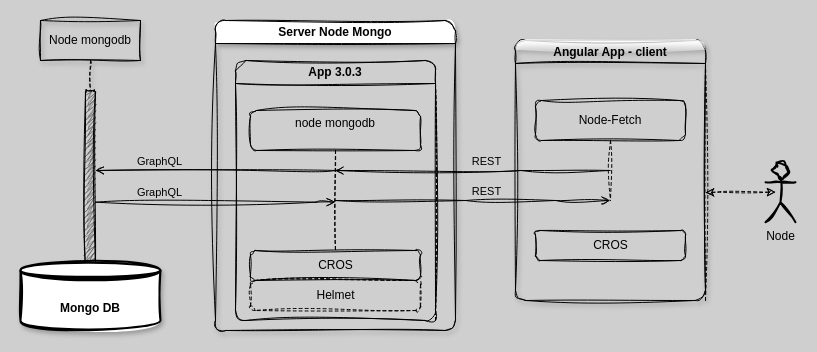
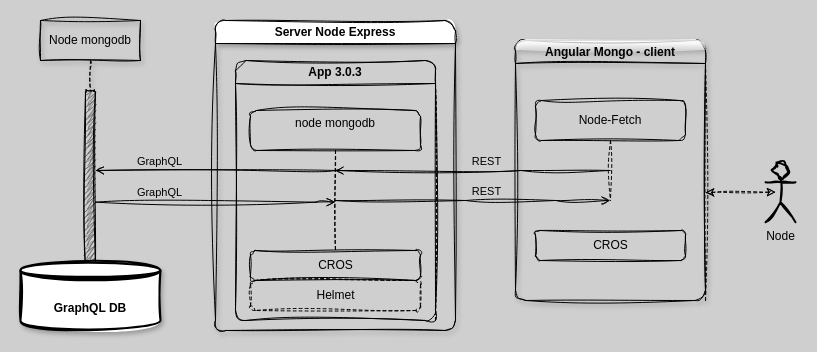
(336, 33) -> (336, 33)
(611, 53) -> (611, 53)
(91, 309) -> (91, 309)
